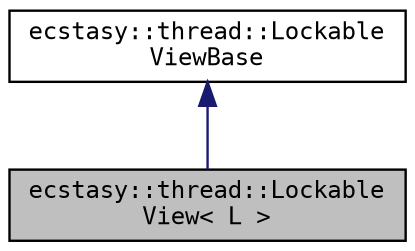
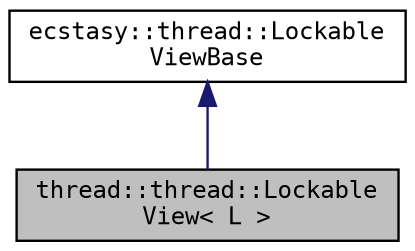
(208, 205) -> (208, 205)
